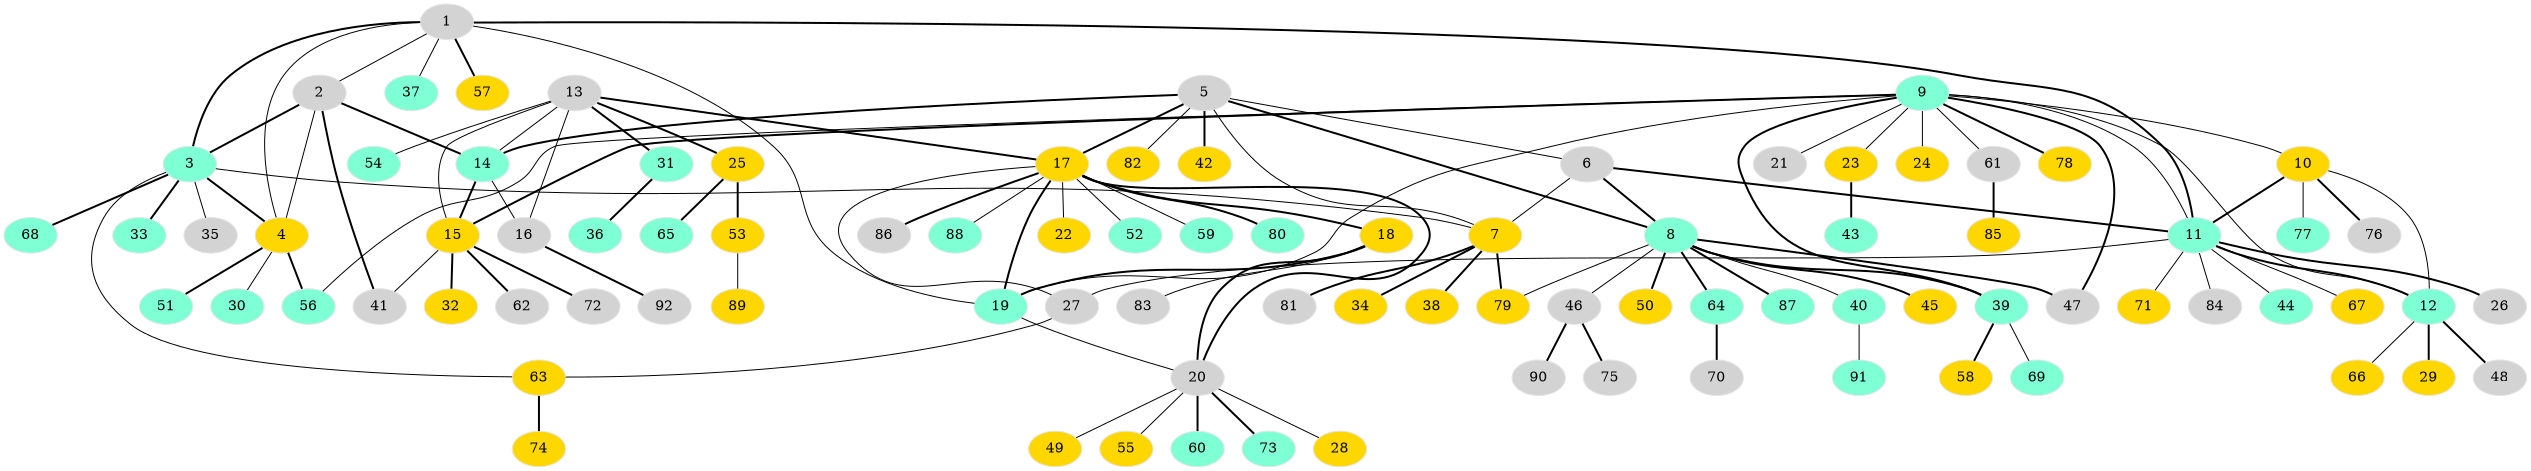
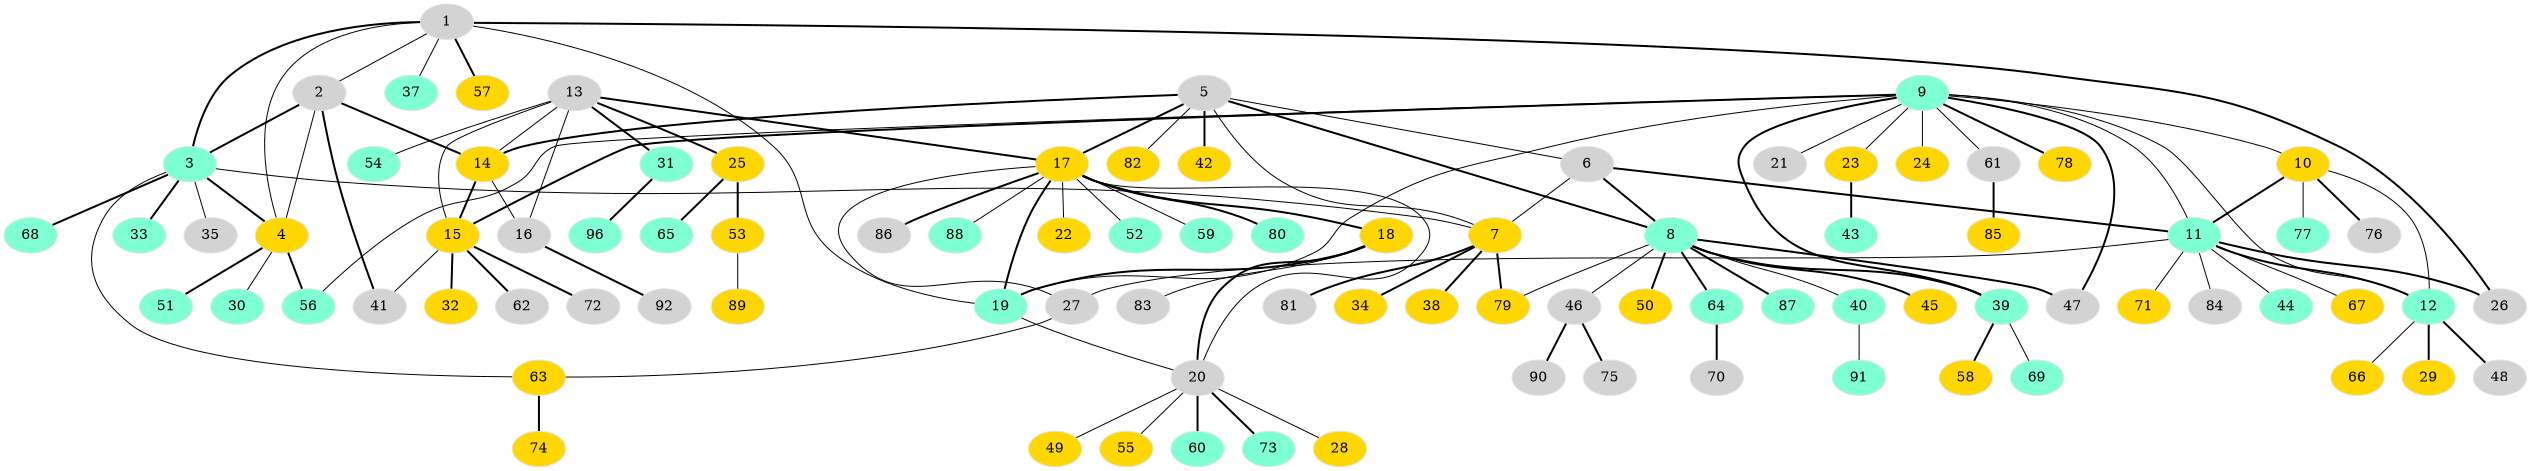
(1367, 33) -> (1517, 41)
(483, 164) -> (483, 164)
(1375, 196) -> (1375, 196)
(595, 235) -> (595, 235)
